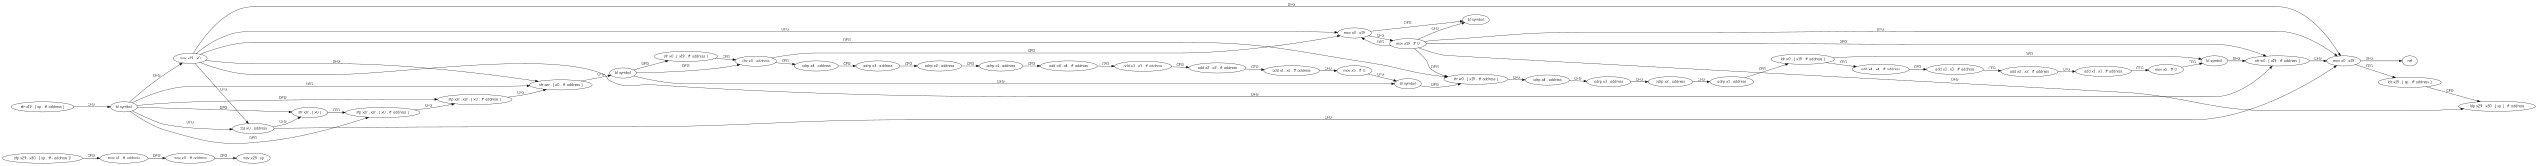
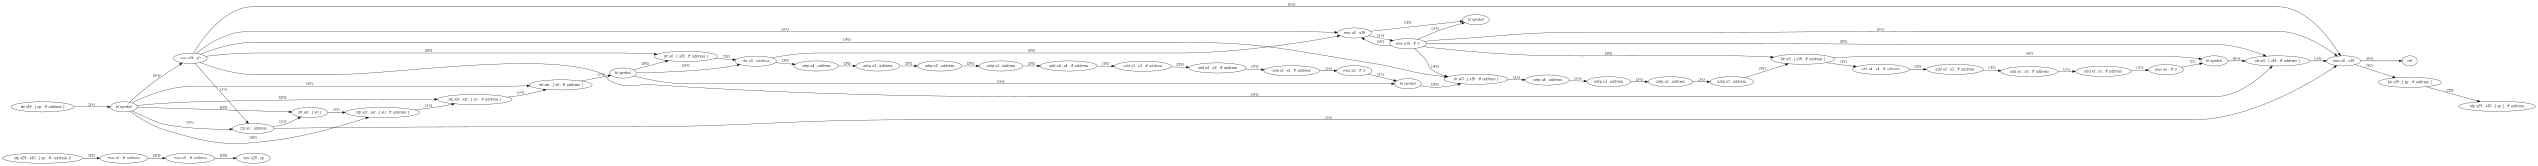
(371, 65) -> (430, 53)
(1940, 82) -> (1597, 56)
(224, 156) -> (224, 156)
